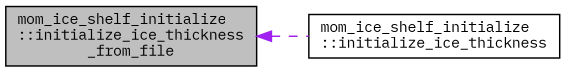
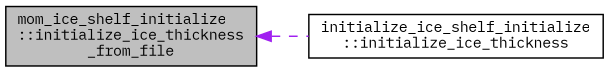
(434, 36) -> (456, 36)
